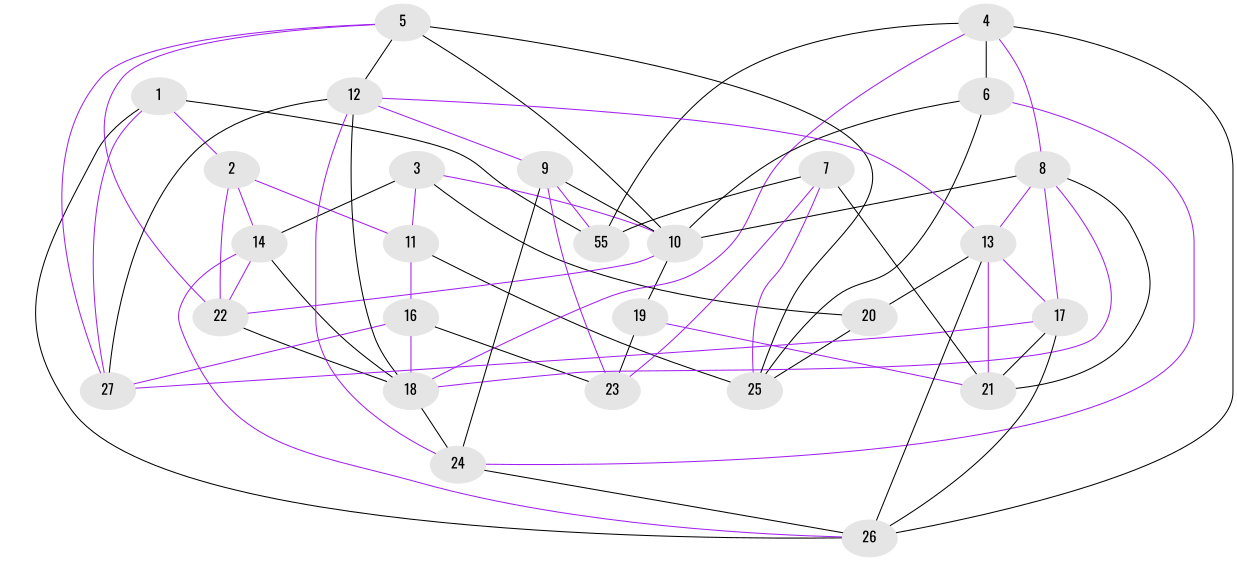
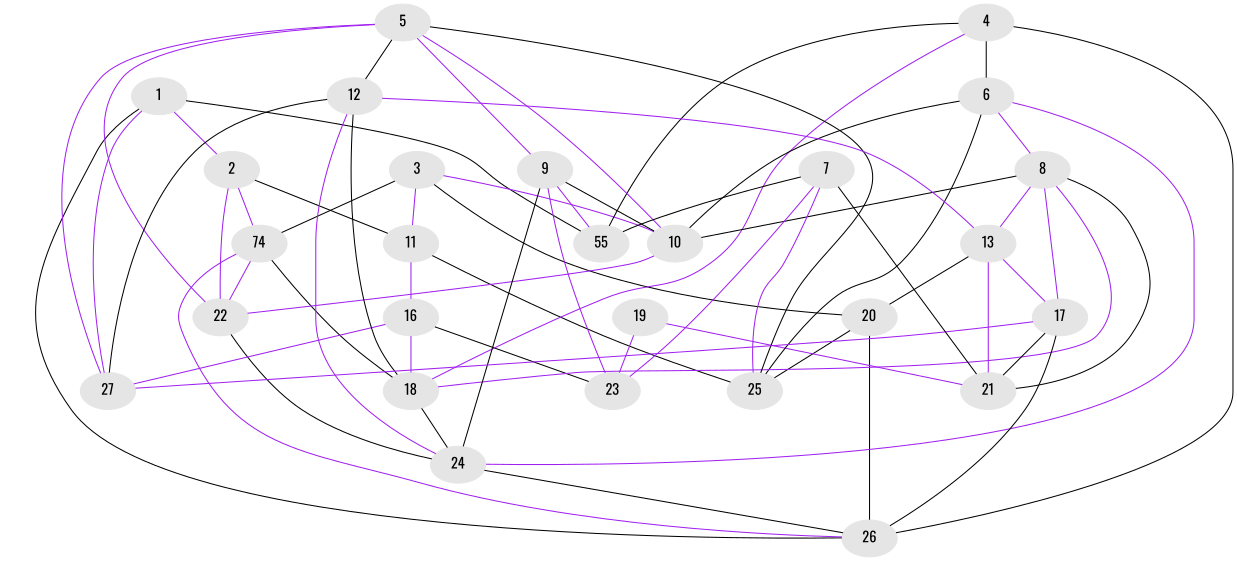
(1028, 92) -> (1014, 133)
(549, 123) -> (549, 123)
(450, 133) -> (474, 96)
(311, 203) -> (311, 203)
(259, 244) -> (259, 244)
(659, 278) -> none
(315, 356) -> (317, 419)
(623, 362) -> (623, 362)
(929, 391) -> (870, 428)
